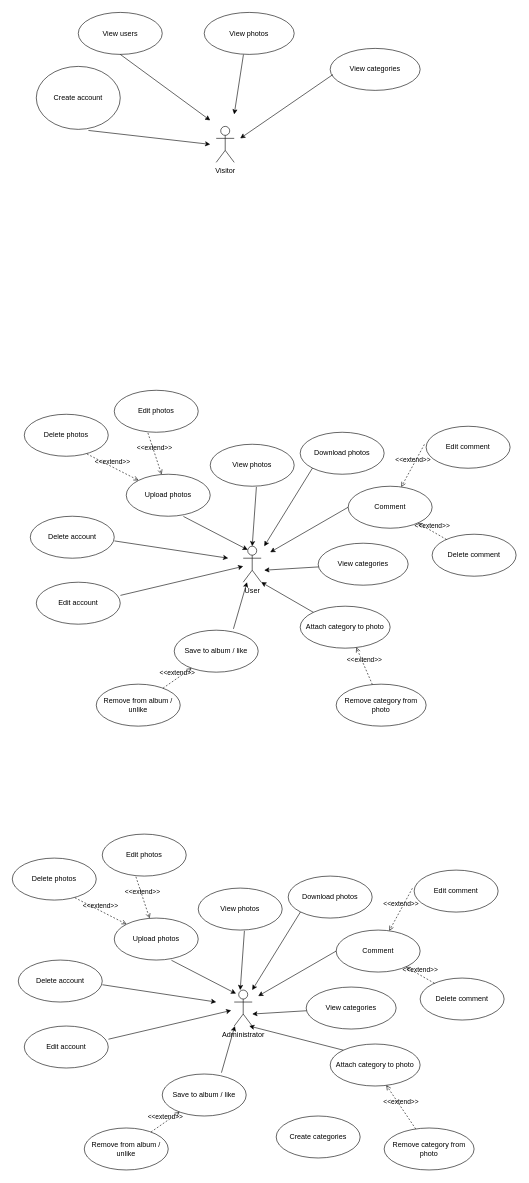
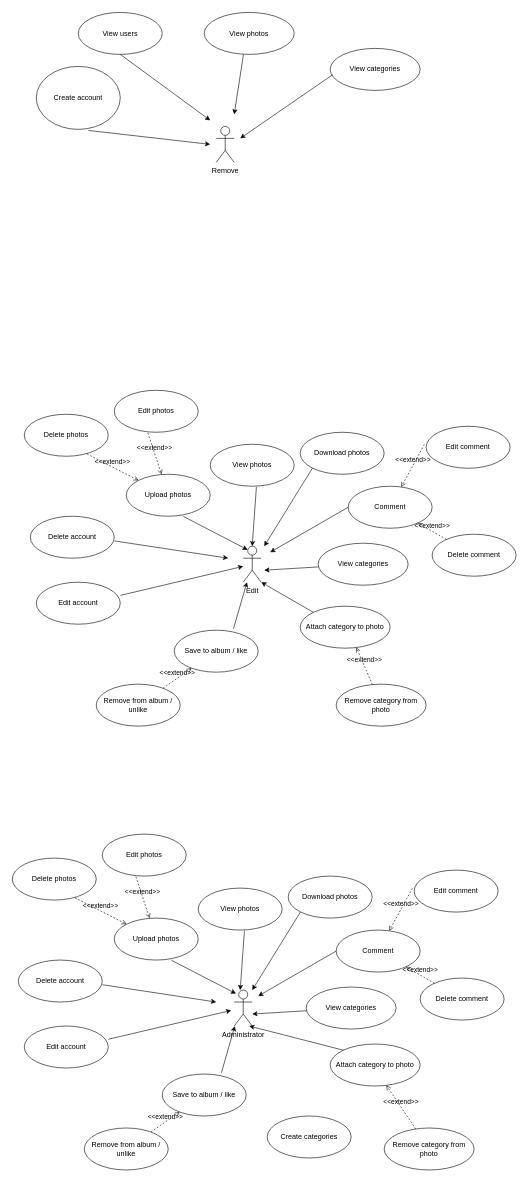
(226, 171) -> (226, 171)
(253, 591) -> (253, 591)
(318, 1137) -> (309, 1137)
